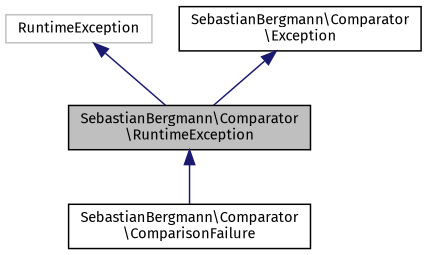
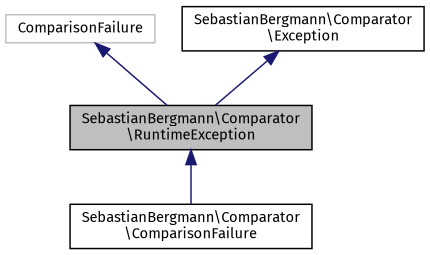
(79, 29) -> (80, 29)
